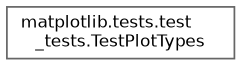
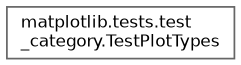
(121, 33) -> (121, 33)
